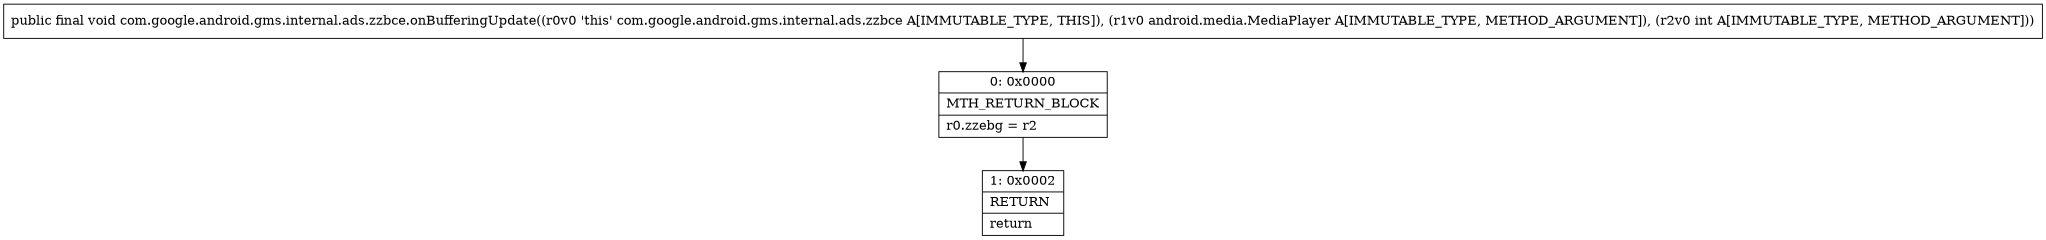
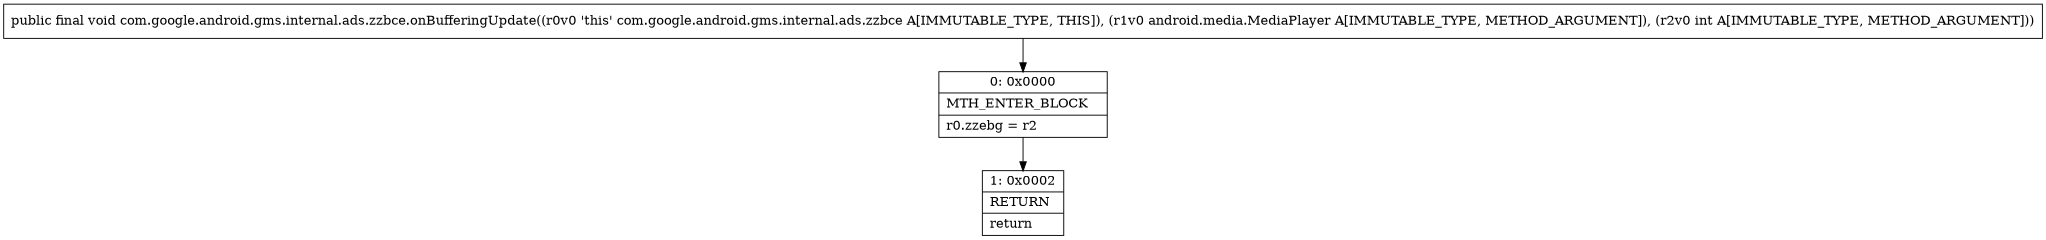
(1023, 104) -> (1017, 104)
